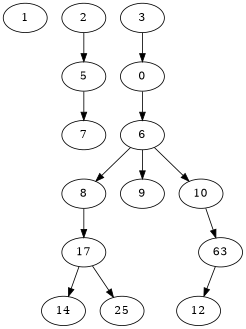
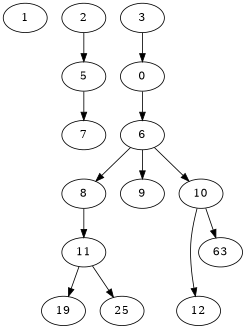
(84, 252) -> (84, 252)
(211, 278) -> (191, 248)
(63, 311) -> (63, 311)
